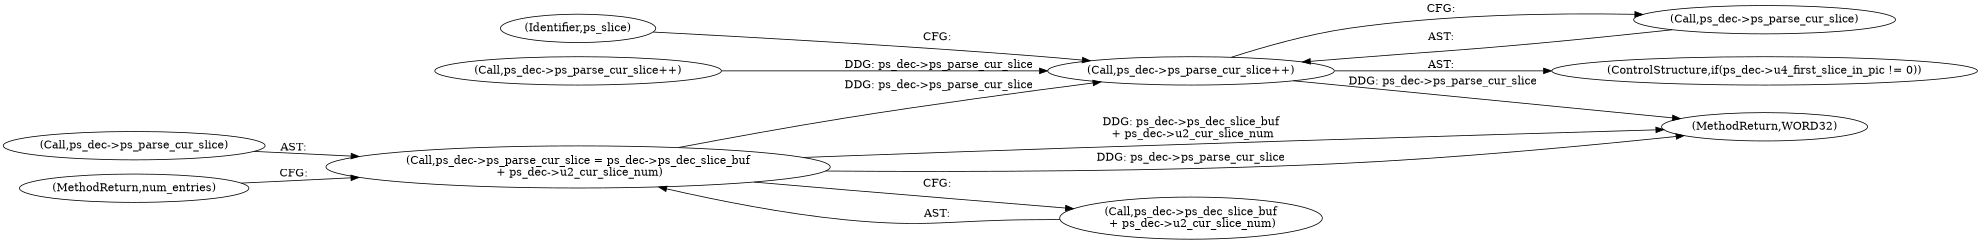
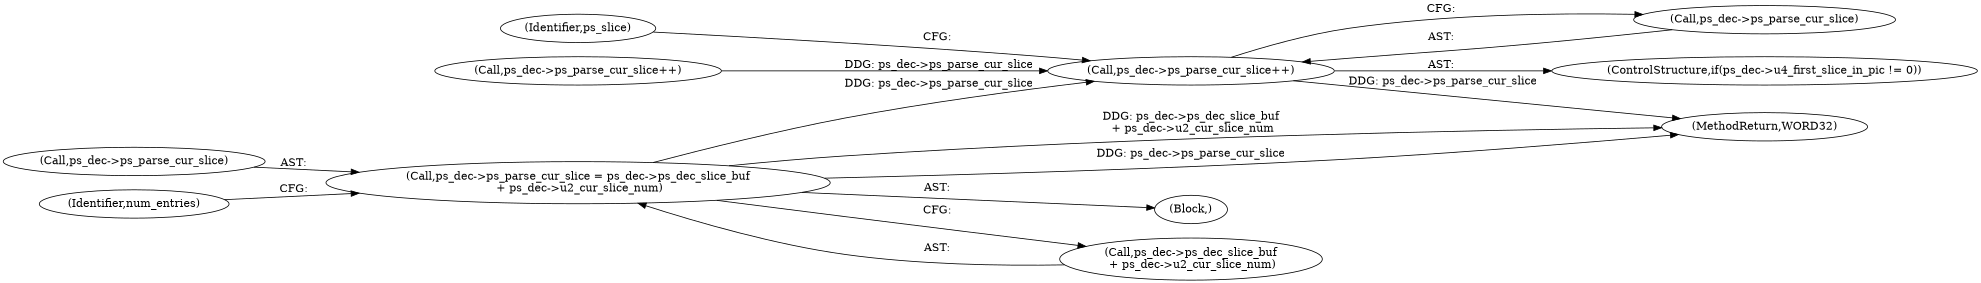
(134, 188) -> (134, 204)
none -> (1191, 209)
